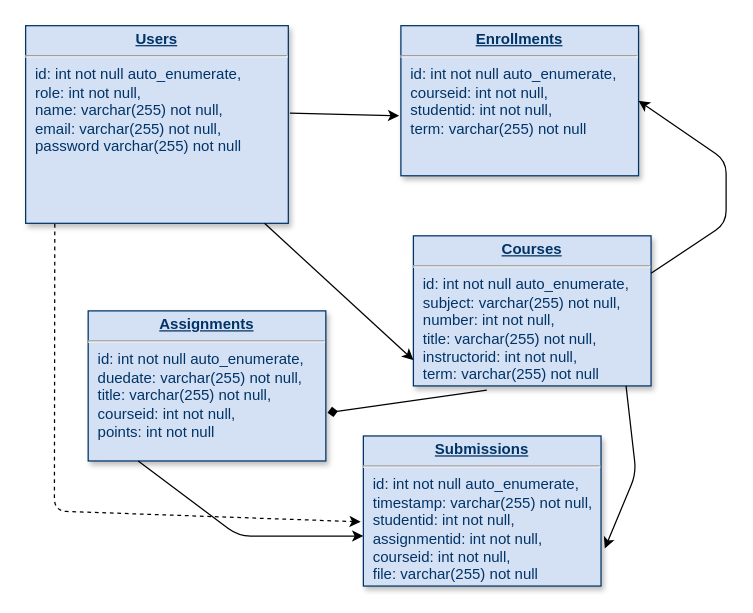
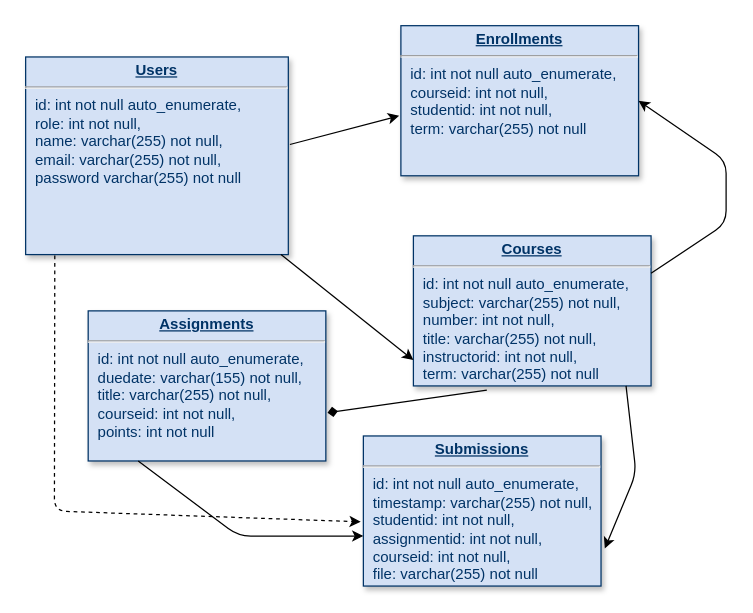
(157, 124) -> (157, 156)
(205, 365) -> (205, 365)
